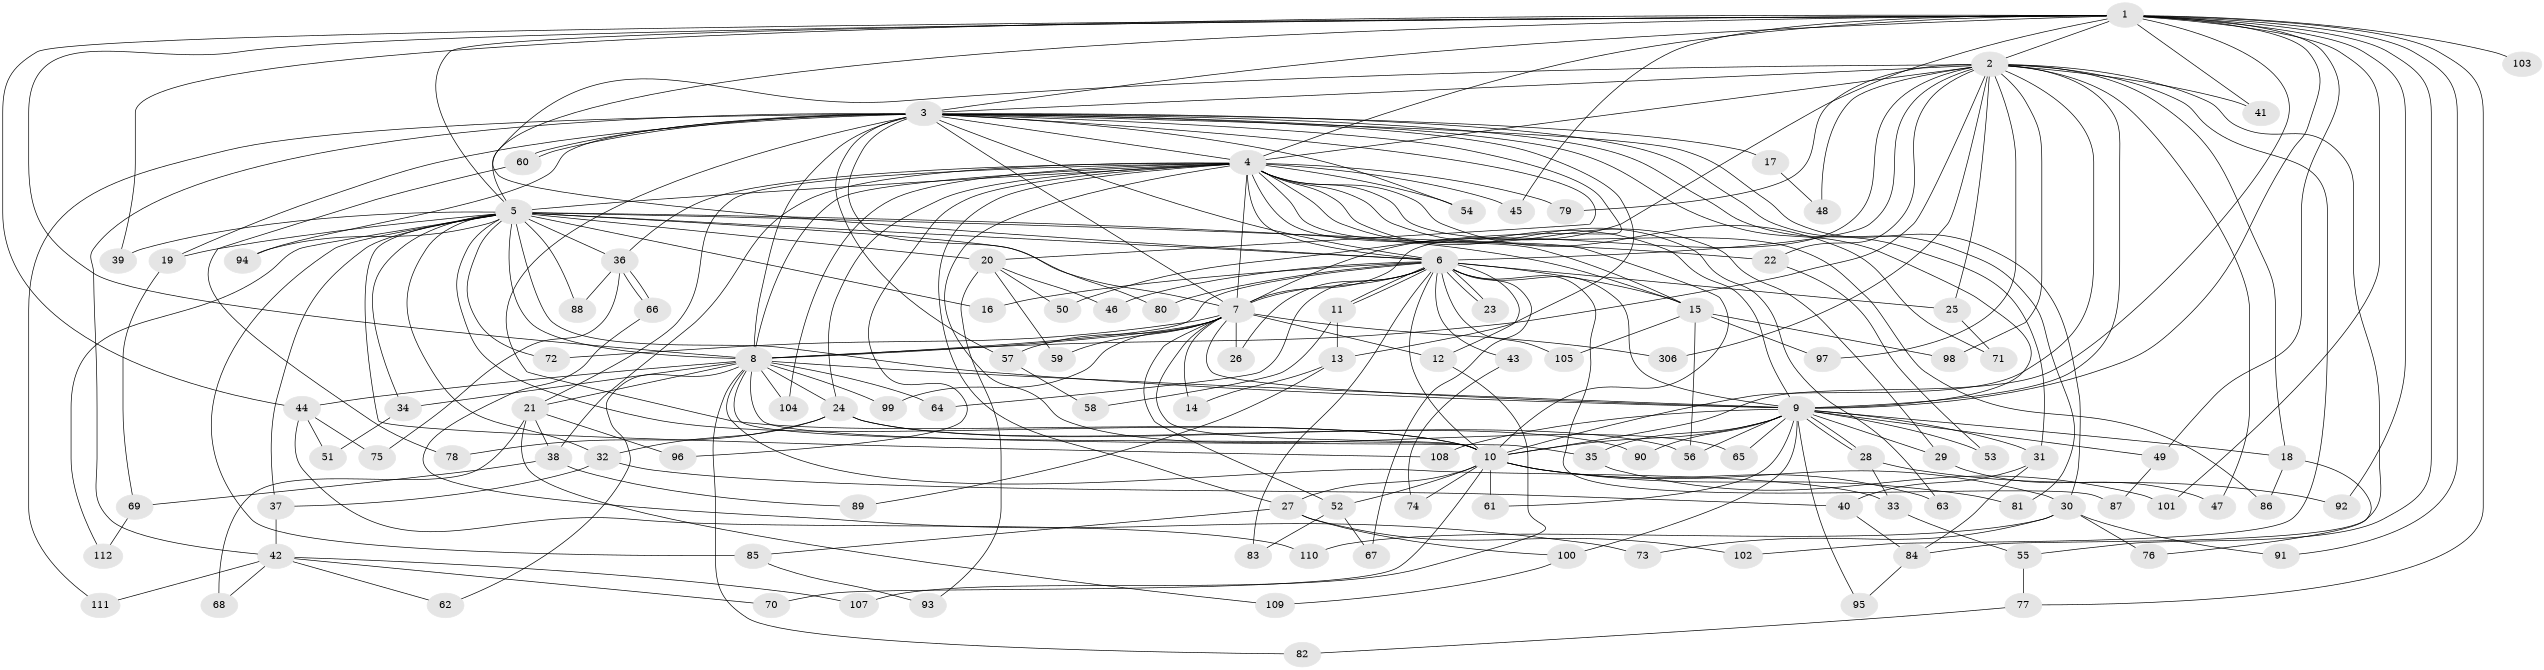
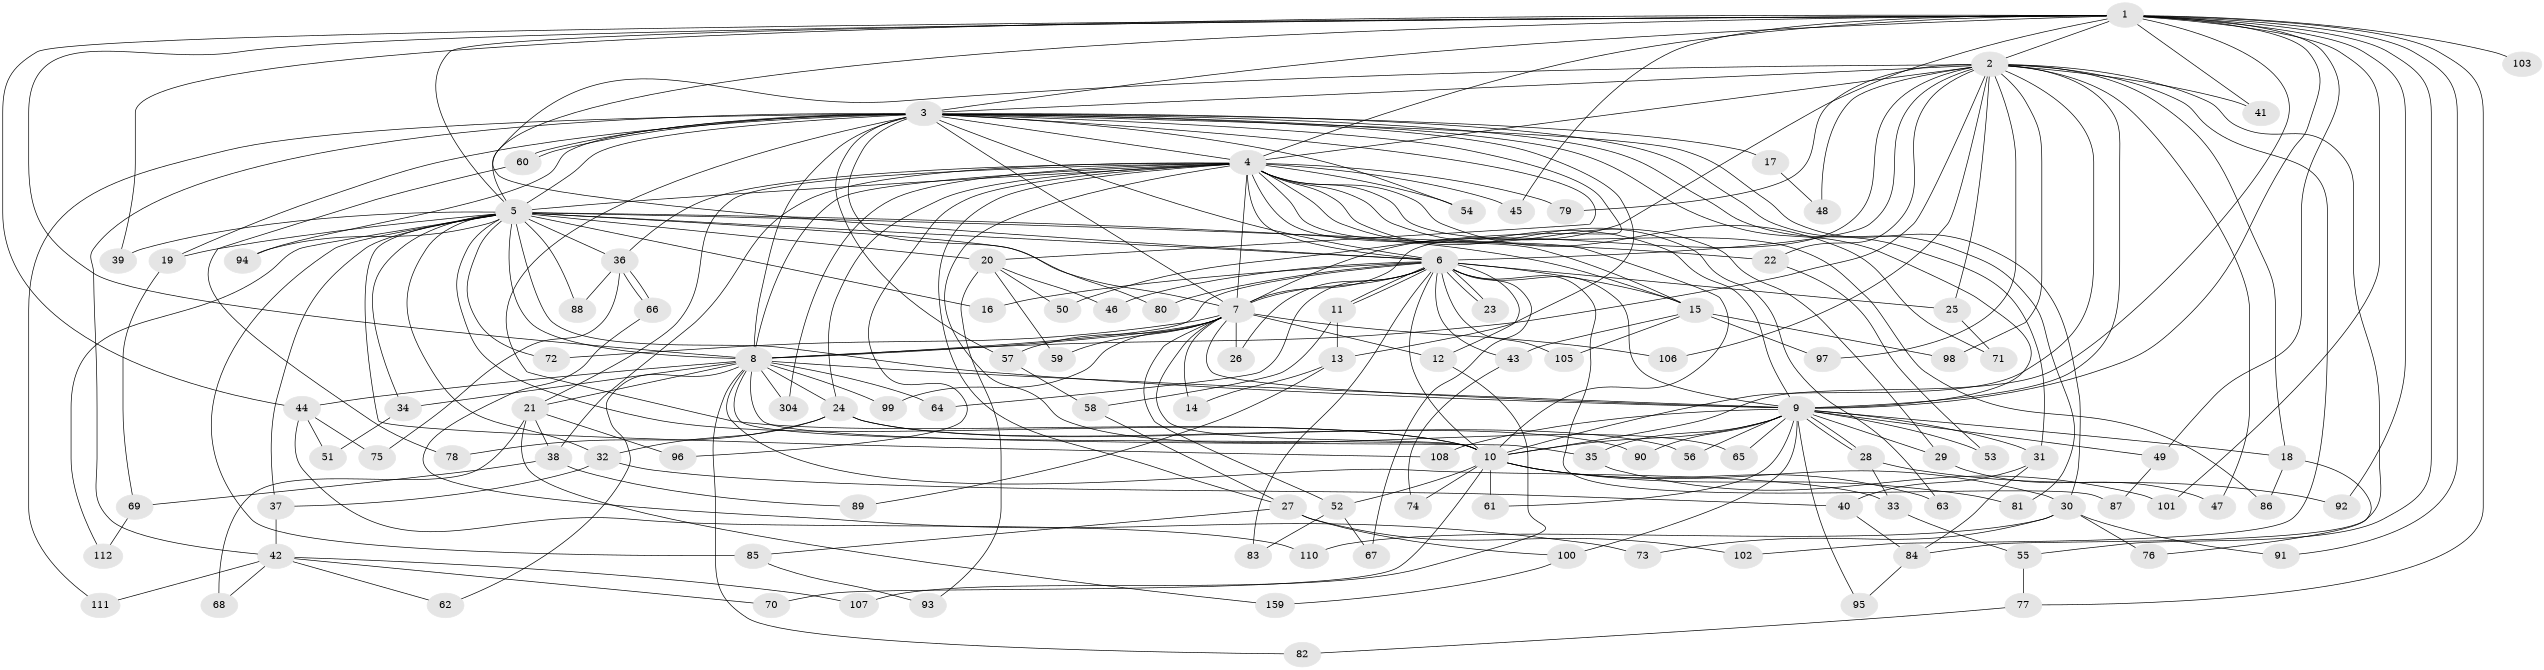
none -> (707, 130)
(1668, 359) -> (1668, 359)
(1694, 384) -> (1602, 332)
(789, 409) -> (789, 409)
(1394, 482) -> (1189, 458)
(1275, 605) -> (1275, 605)
